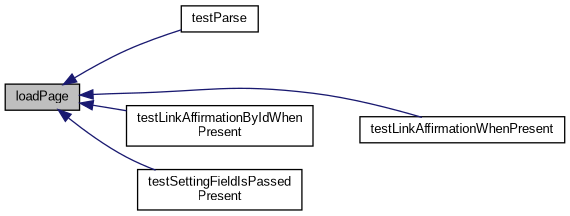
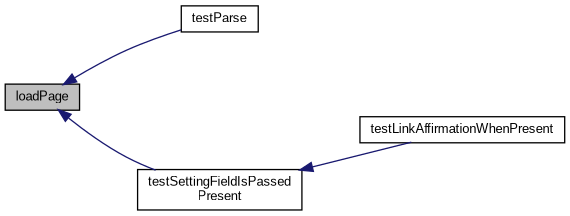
(259, 89) -> (362, 155)
(220, 126) -> none
